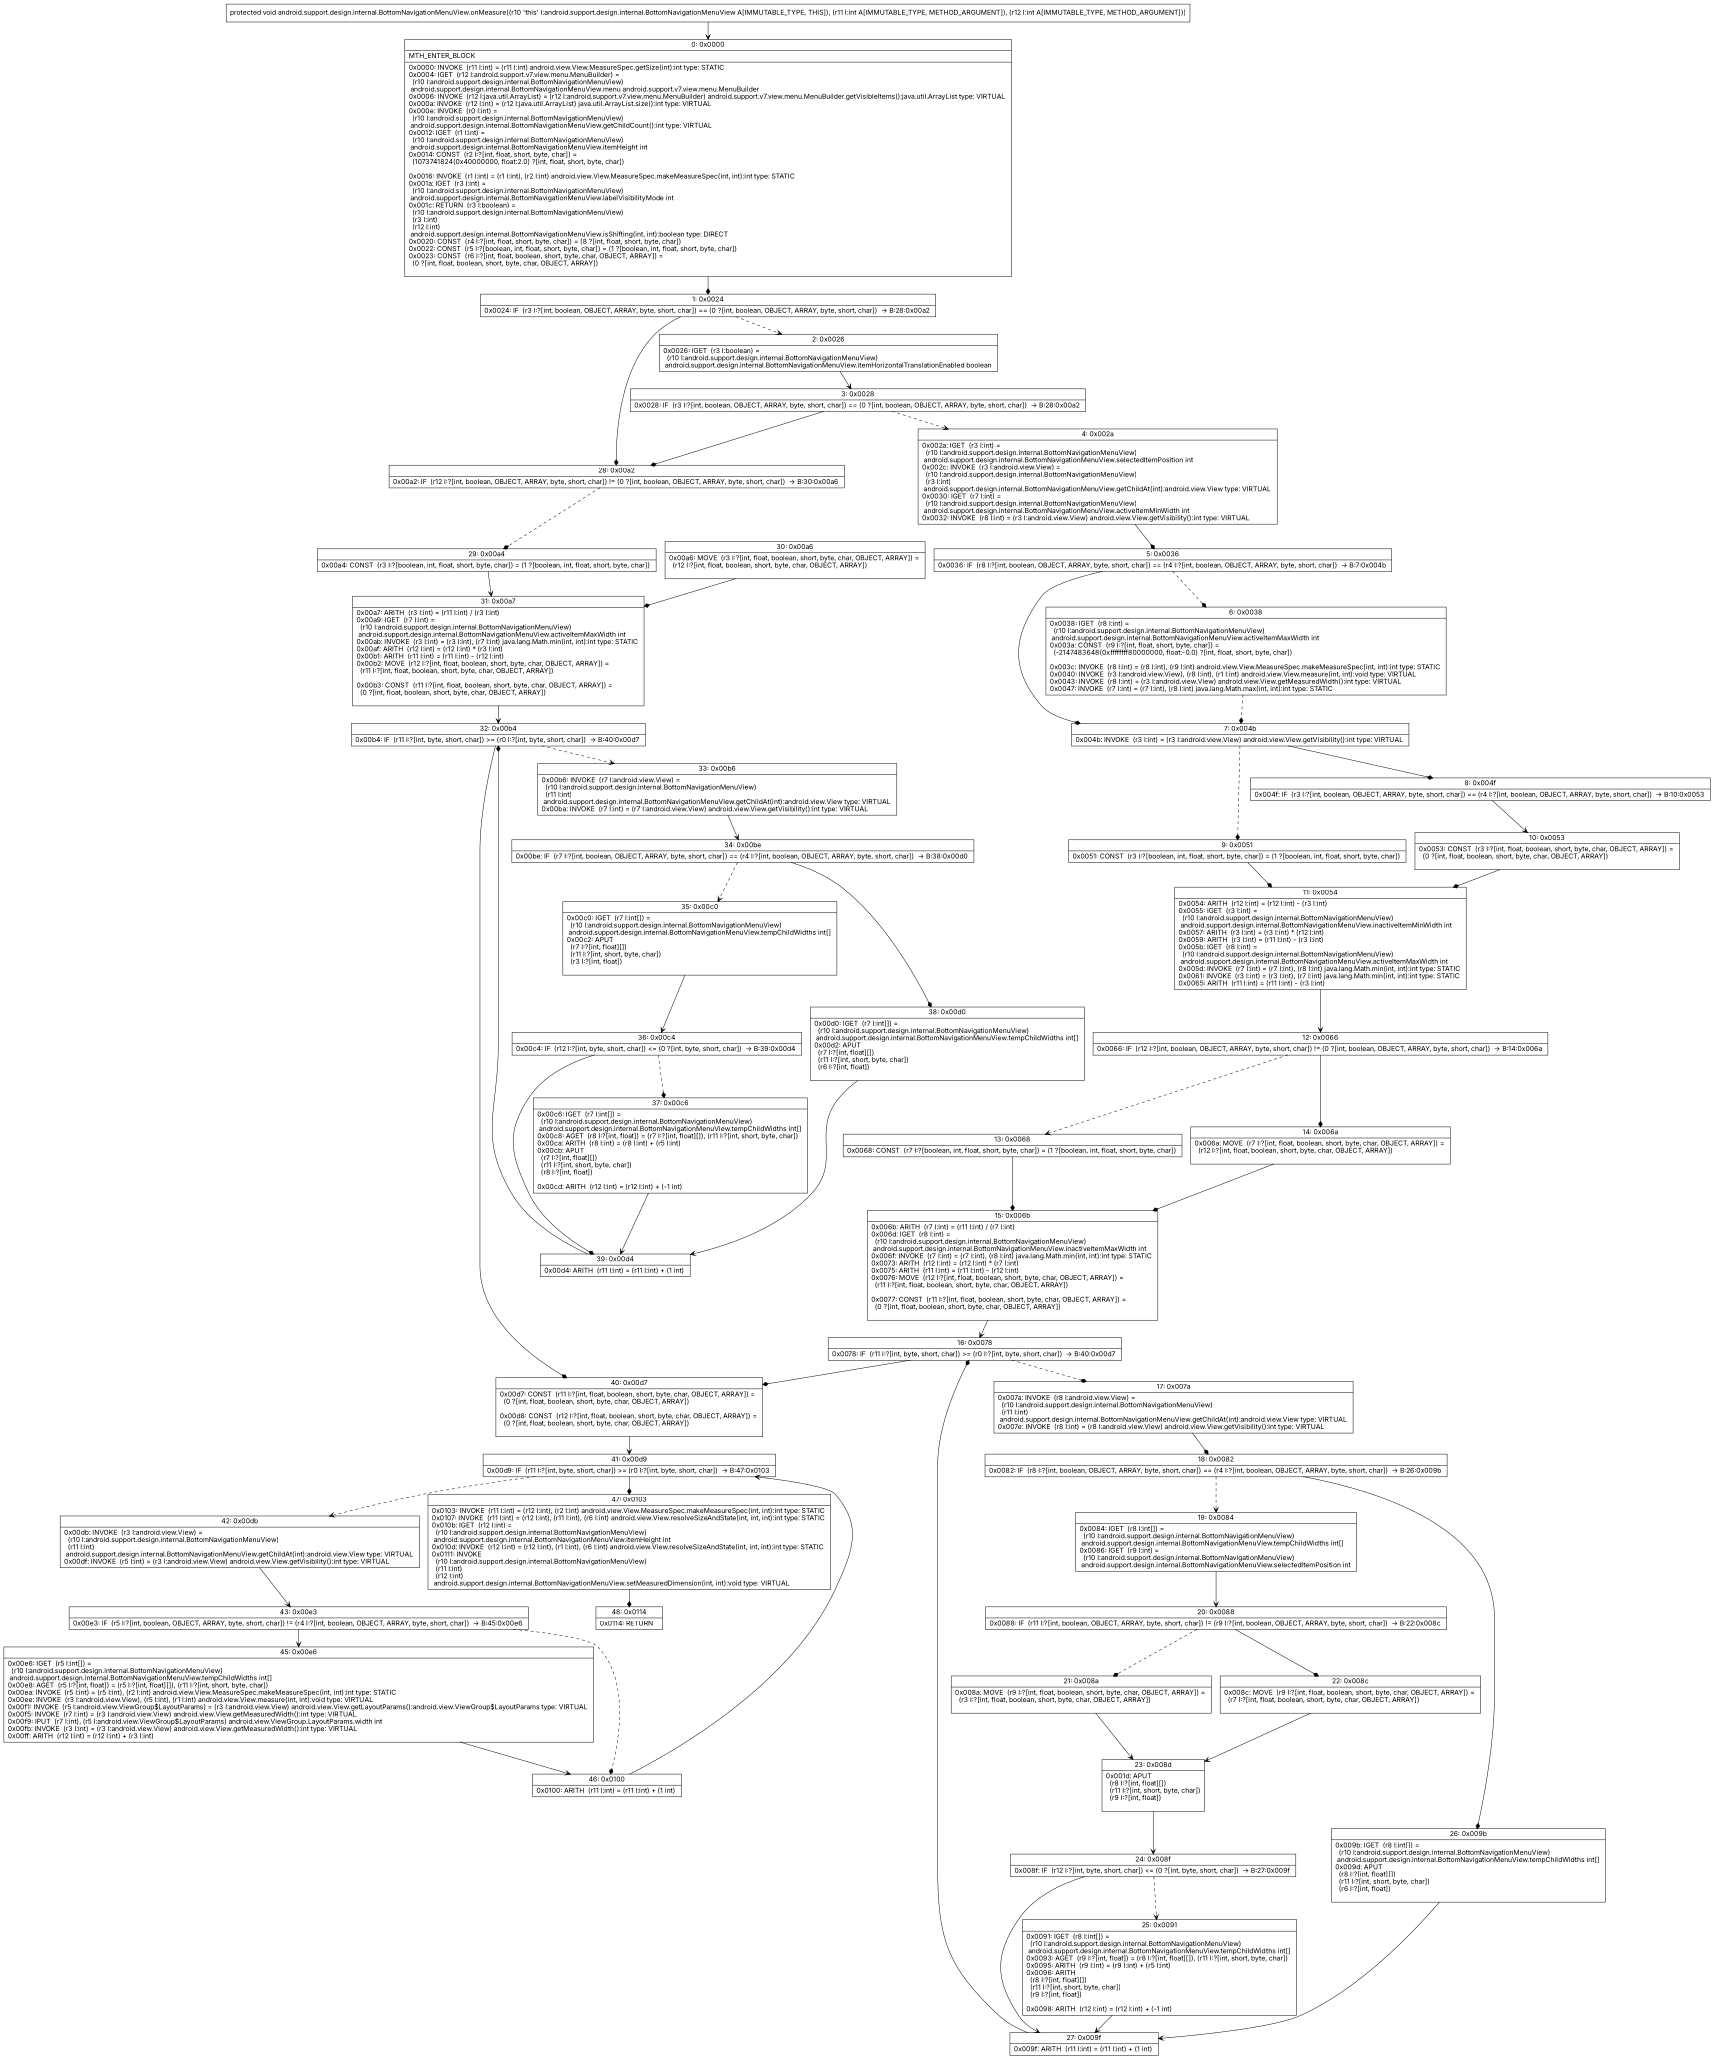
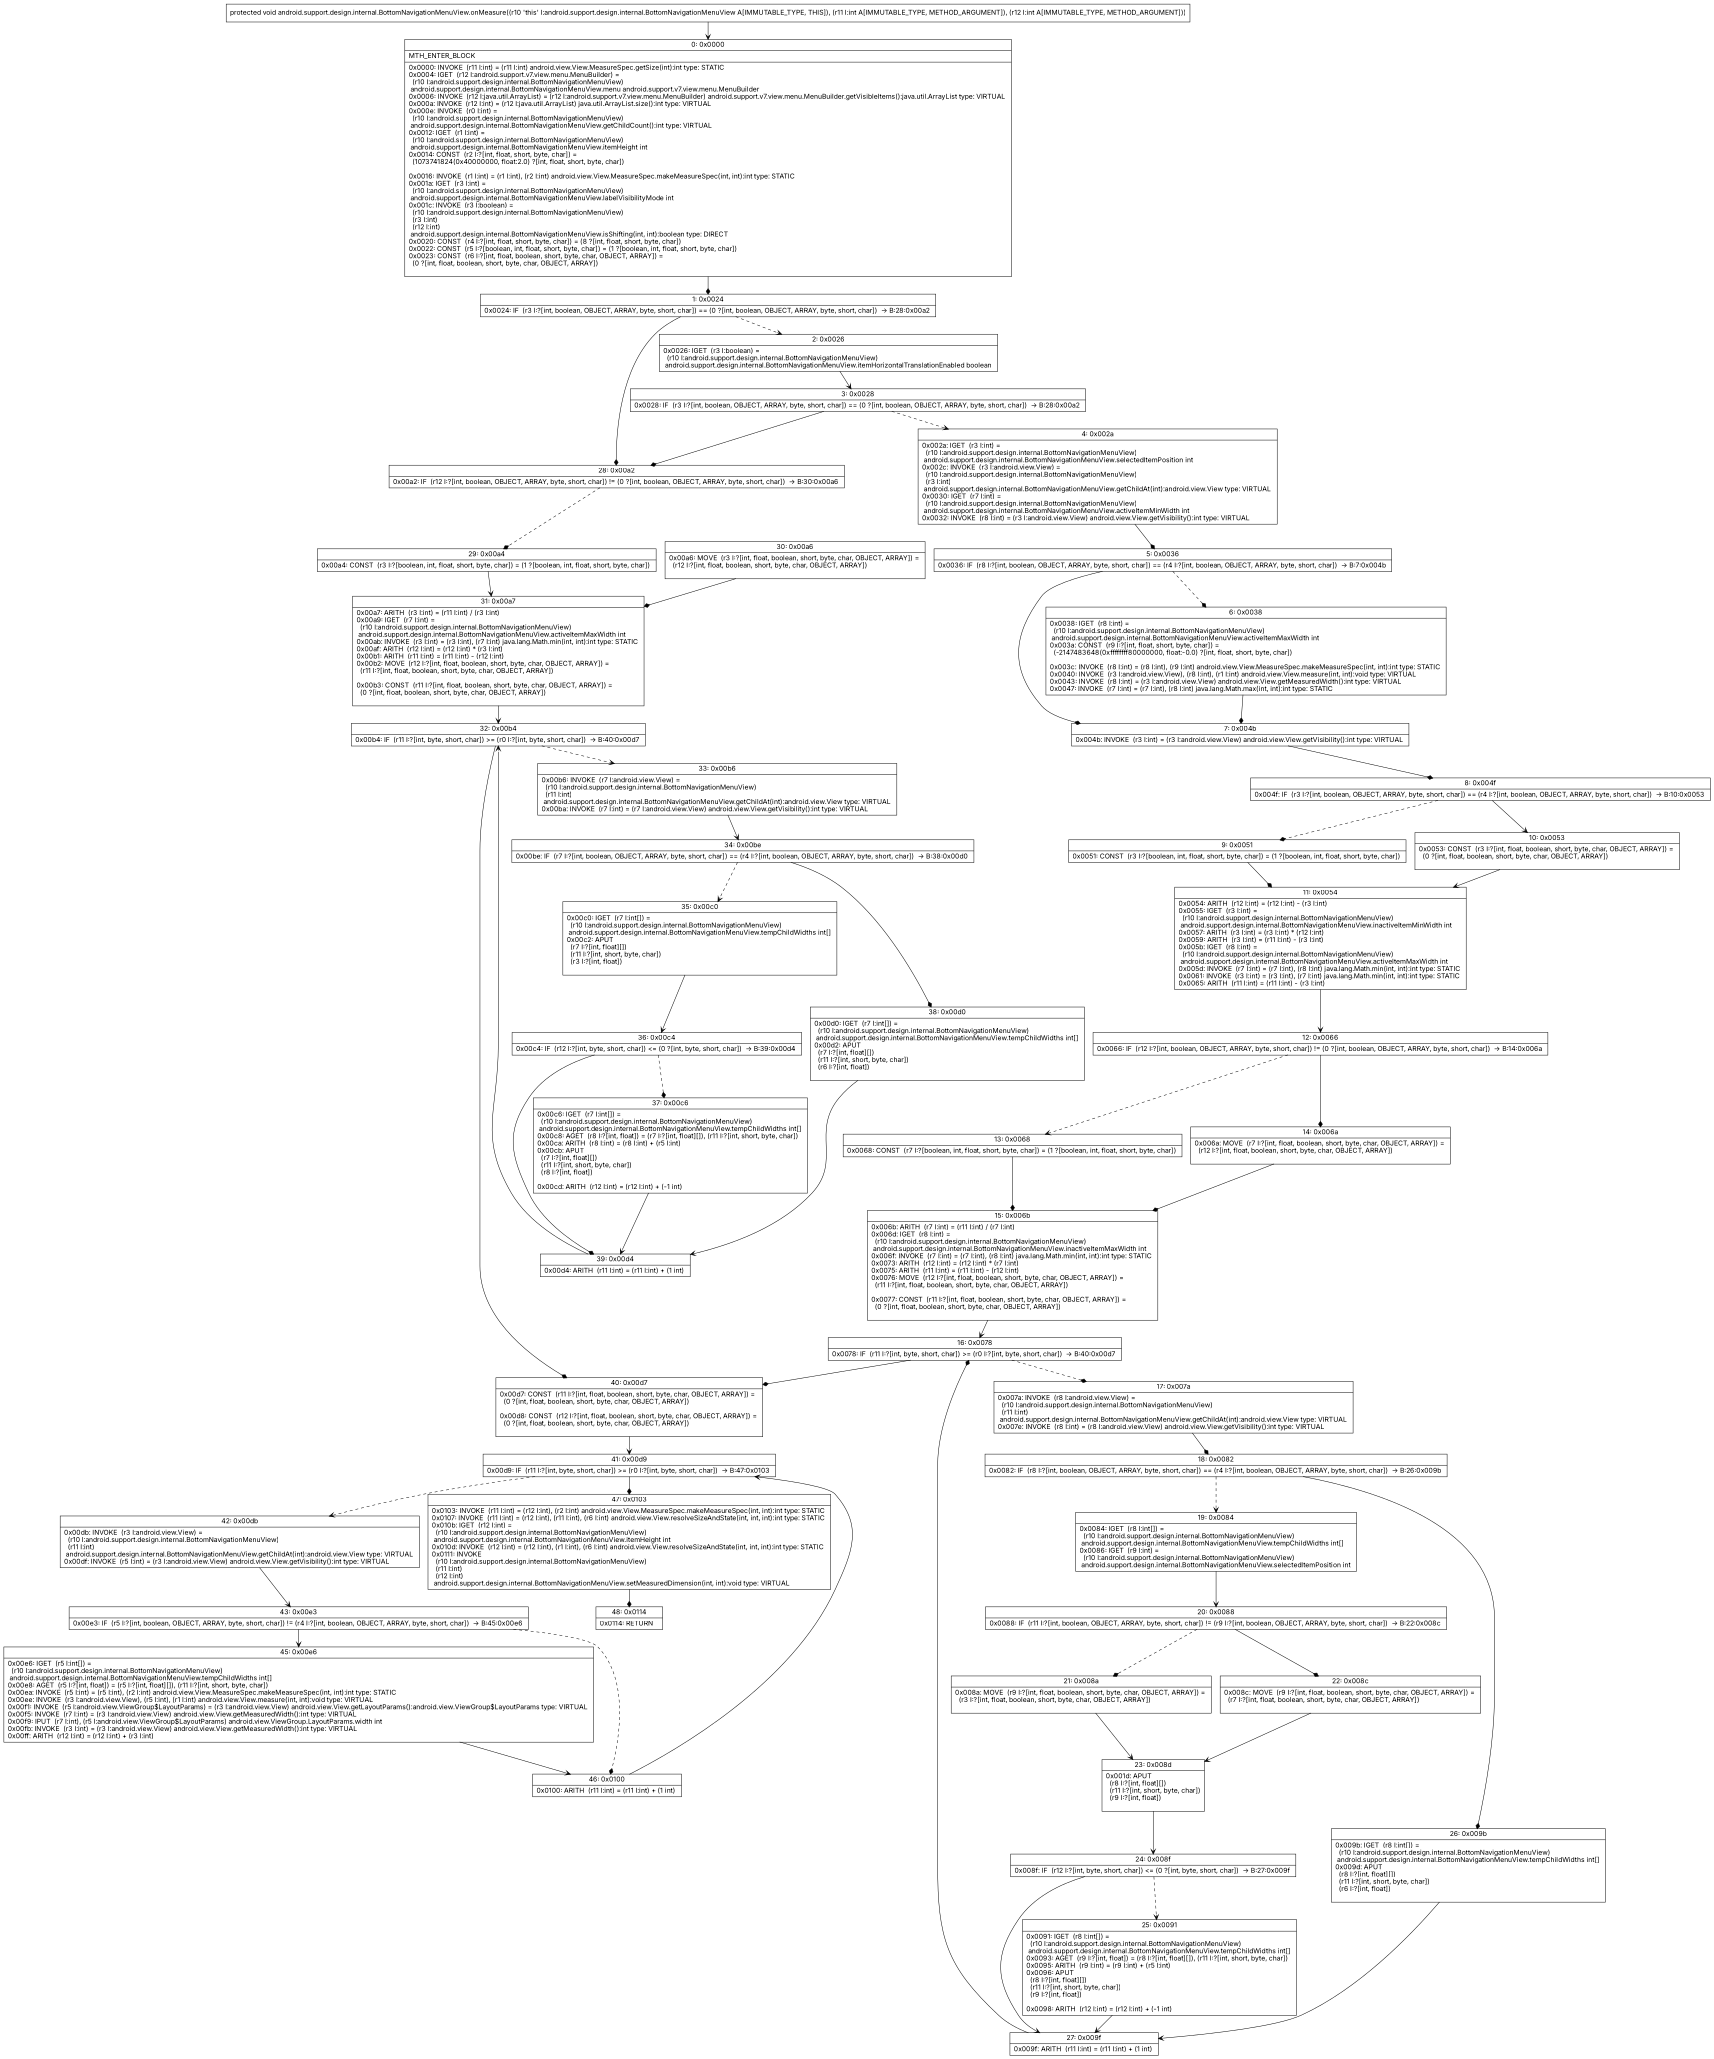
(463, 205) -> (462, 205)
(1242, 706) -> (1242, 706)
(1239, 790) -> (1362, 819)
(1479, 878) -> (1479, 878)
(498, 1024) -> (498, 1024)
(1053, 1973) -> (1052, 1973)
